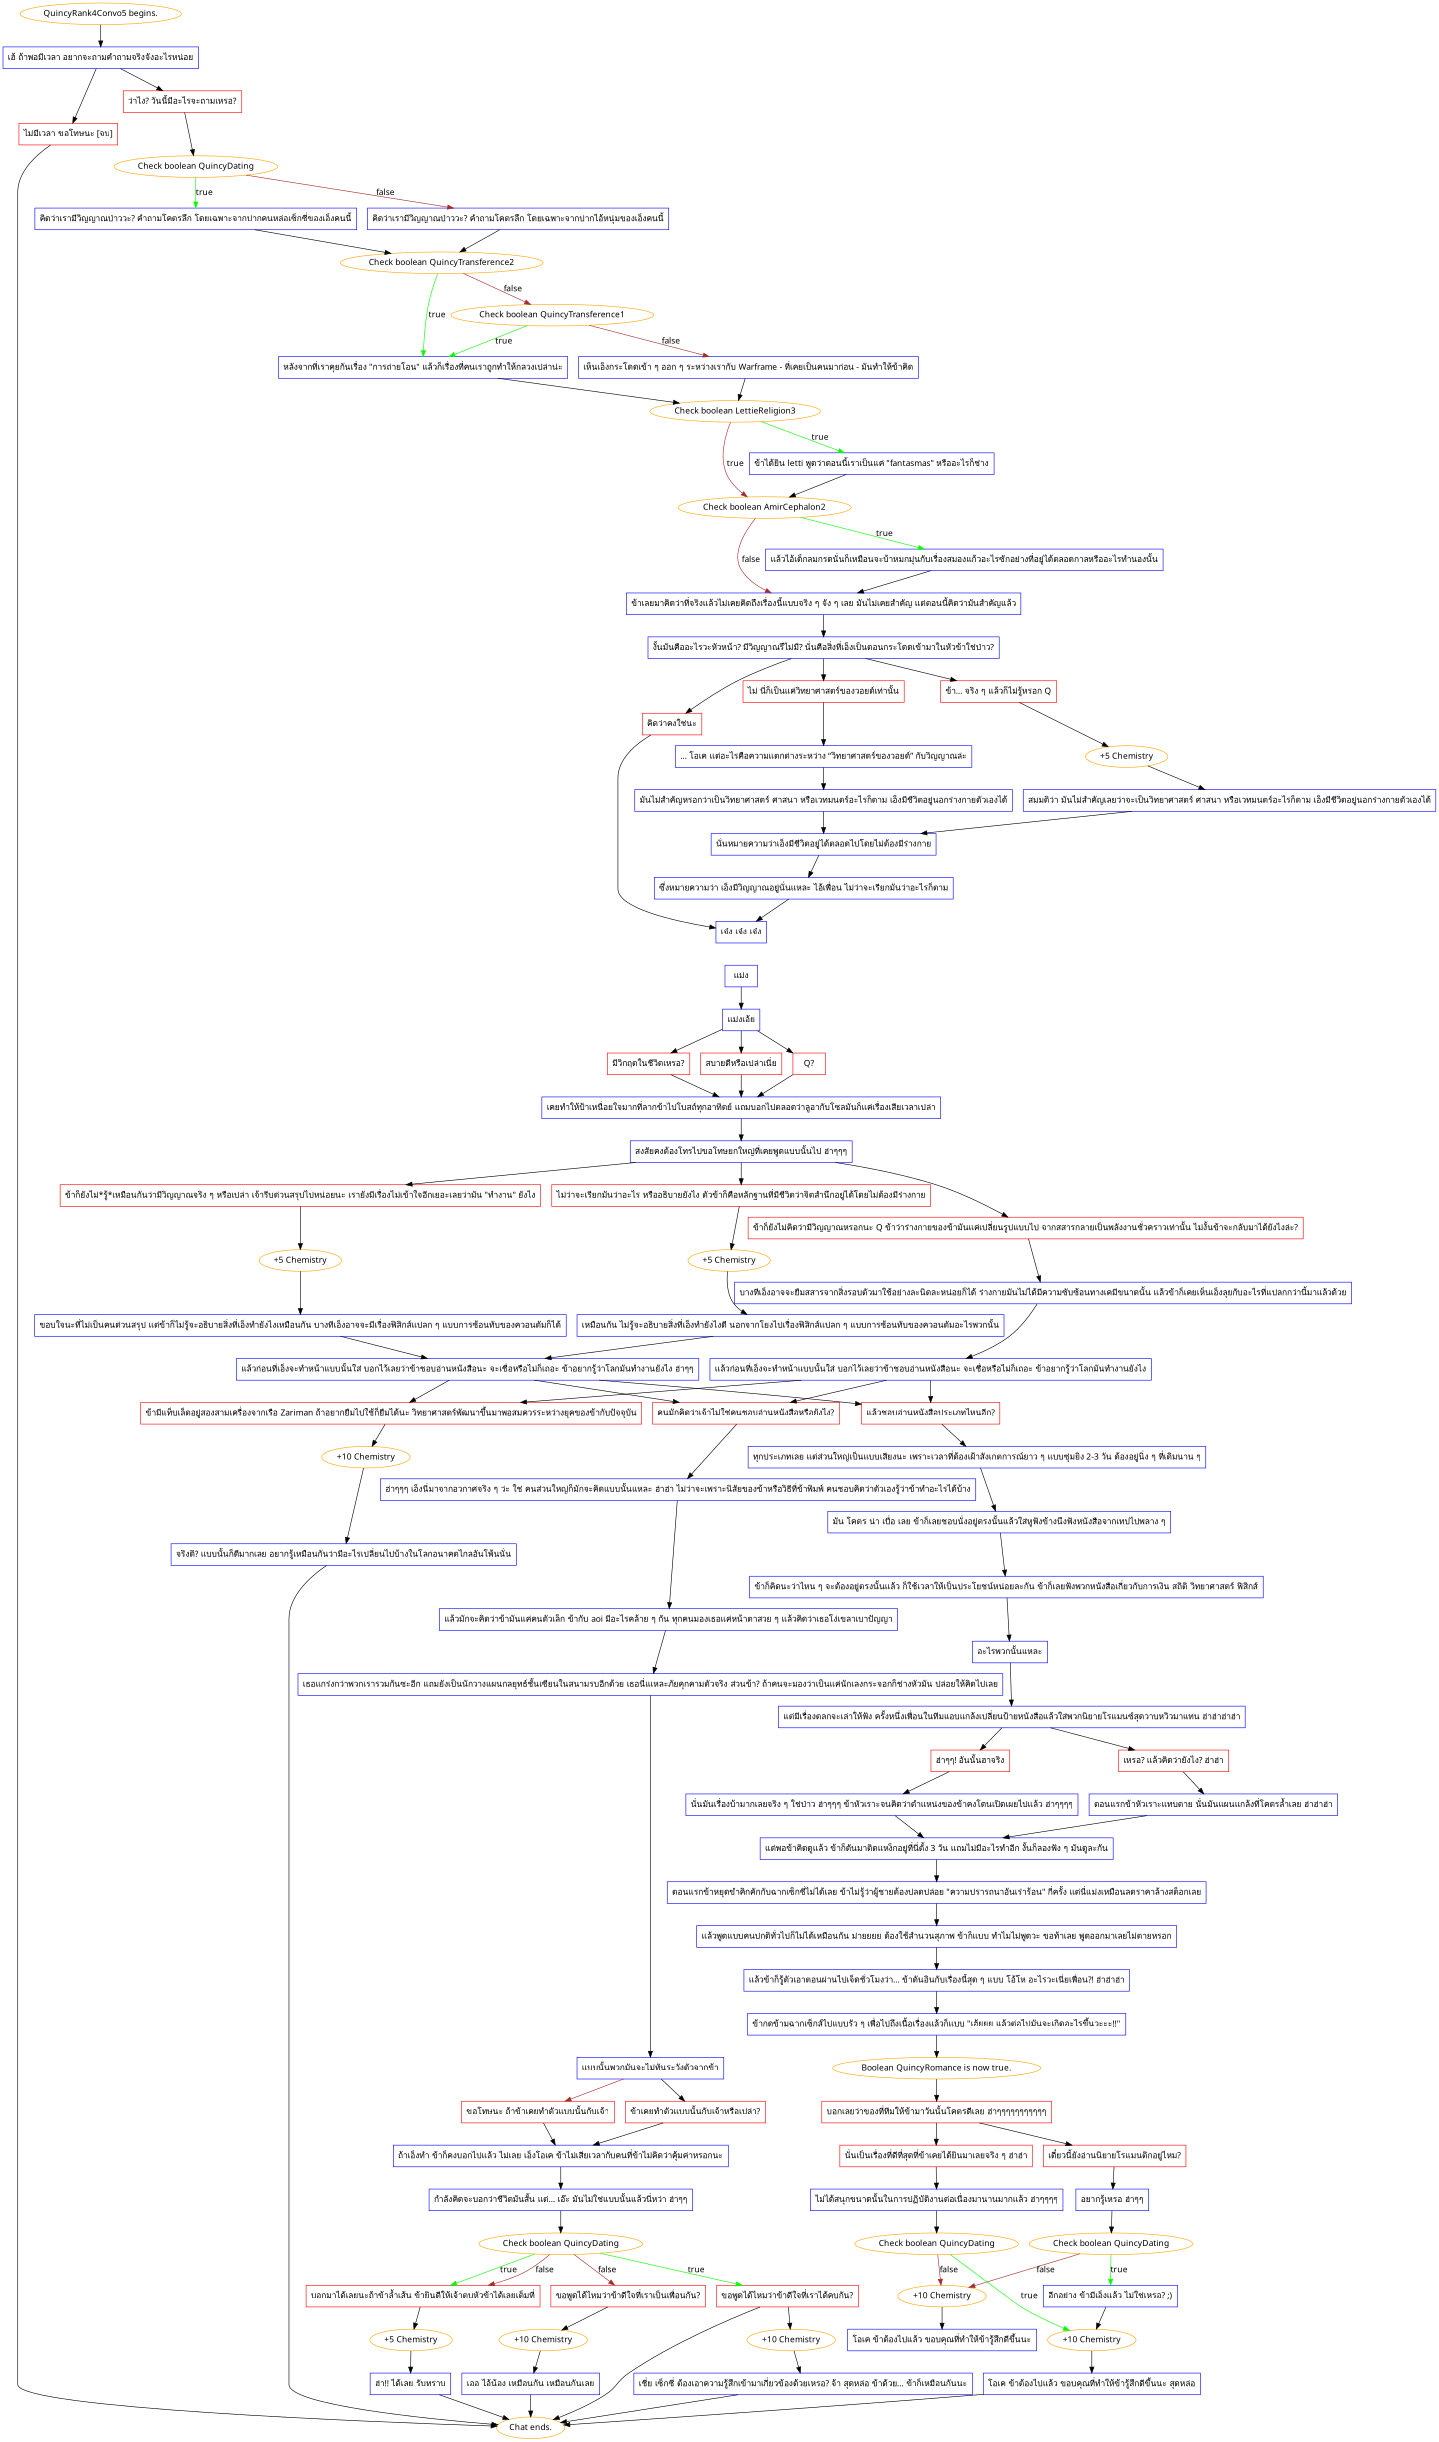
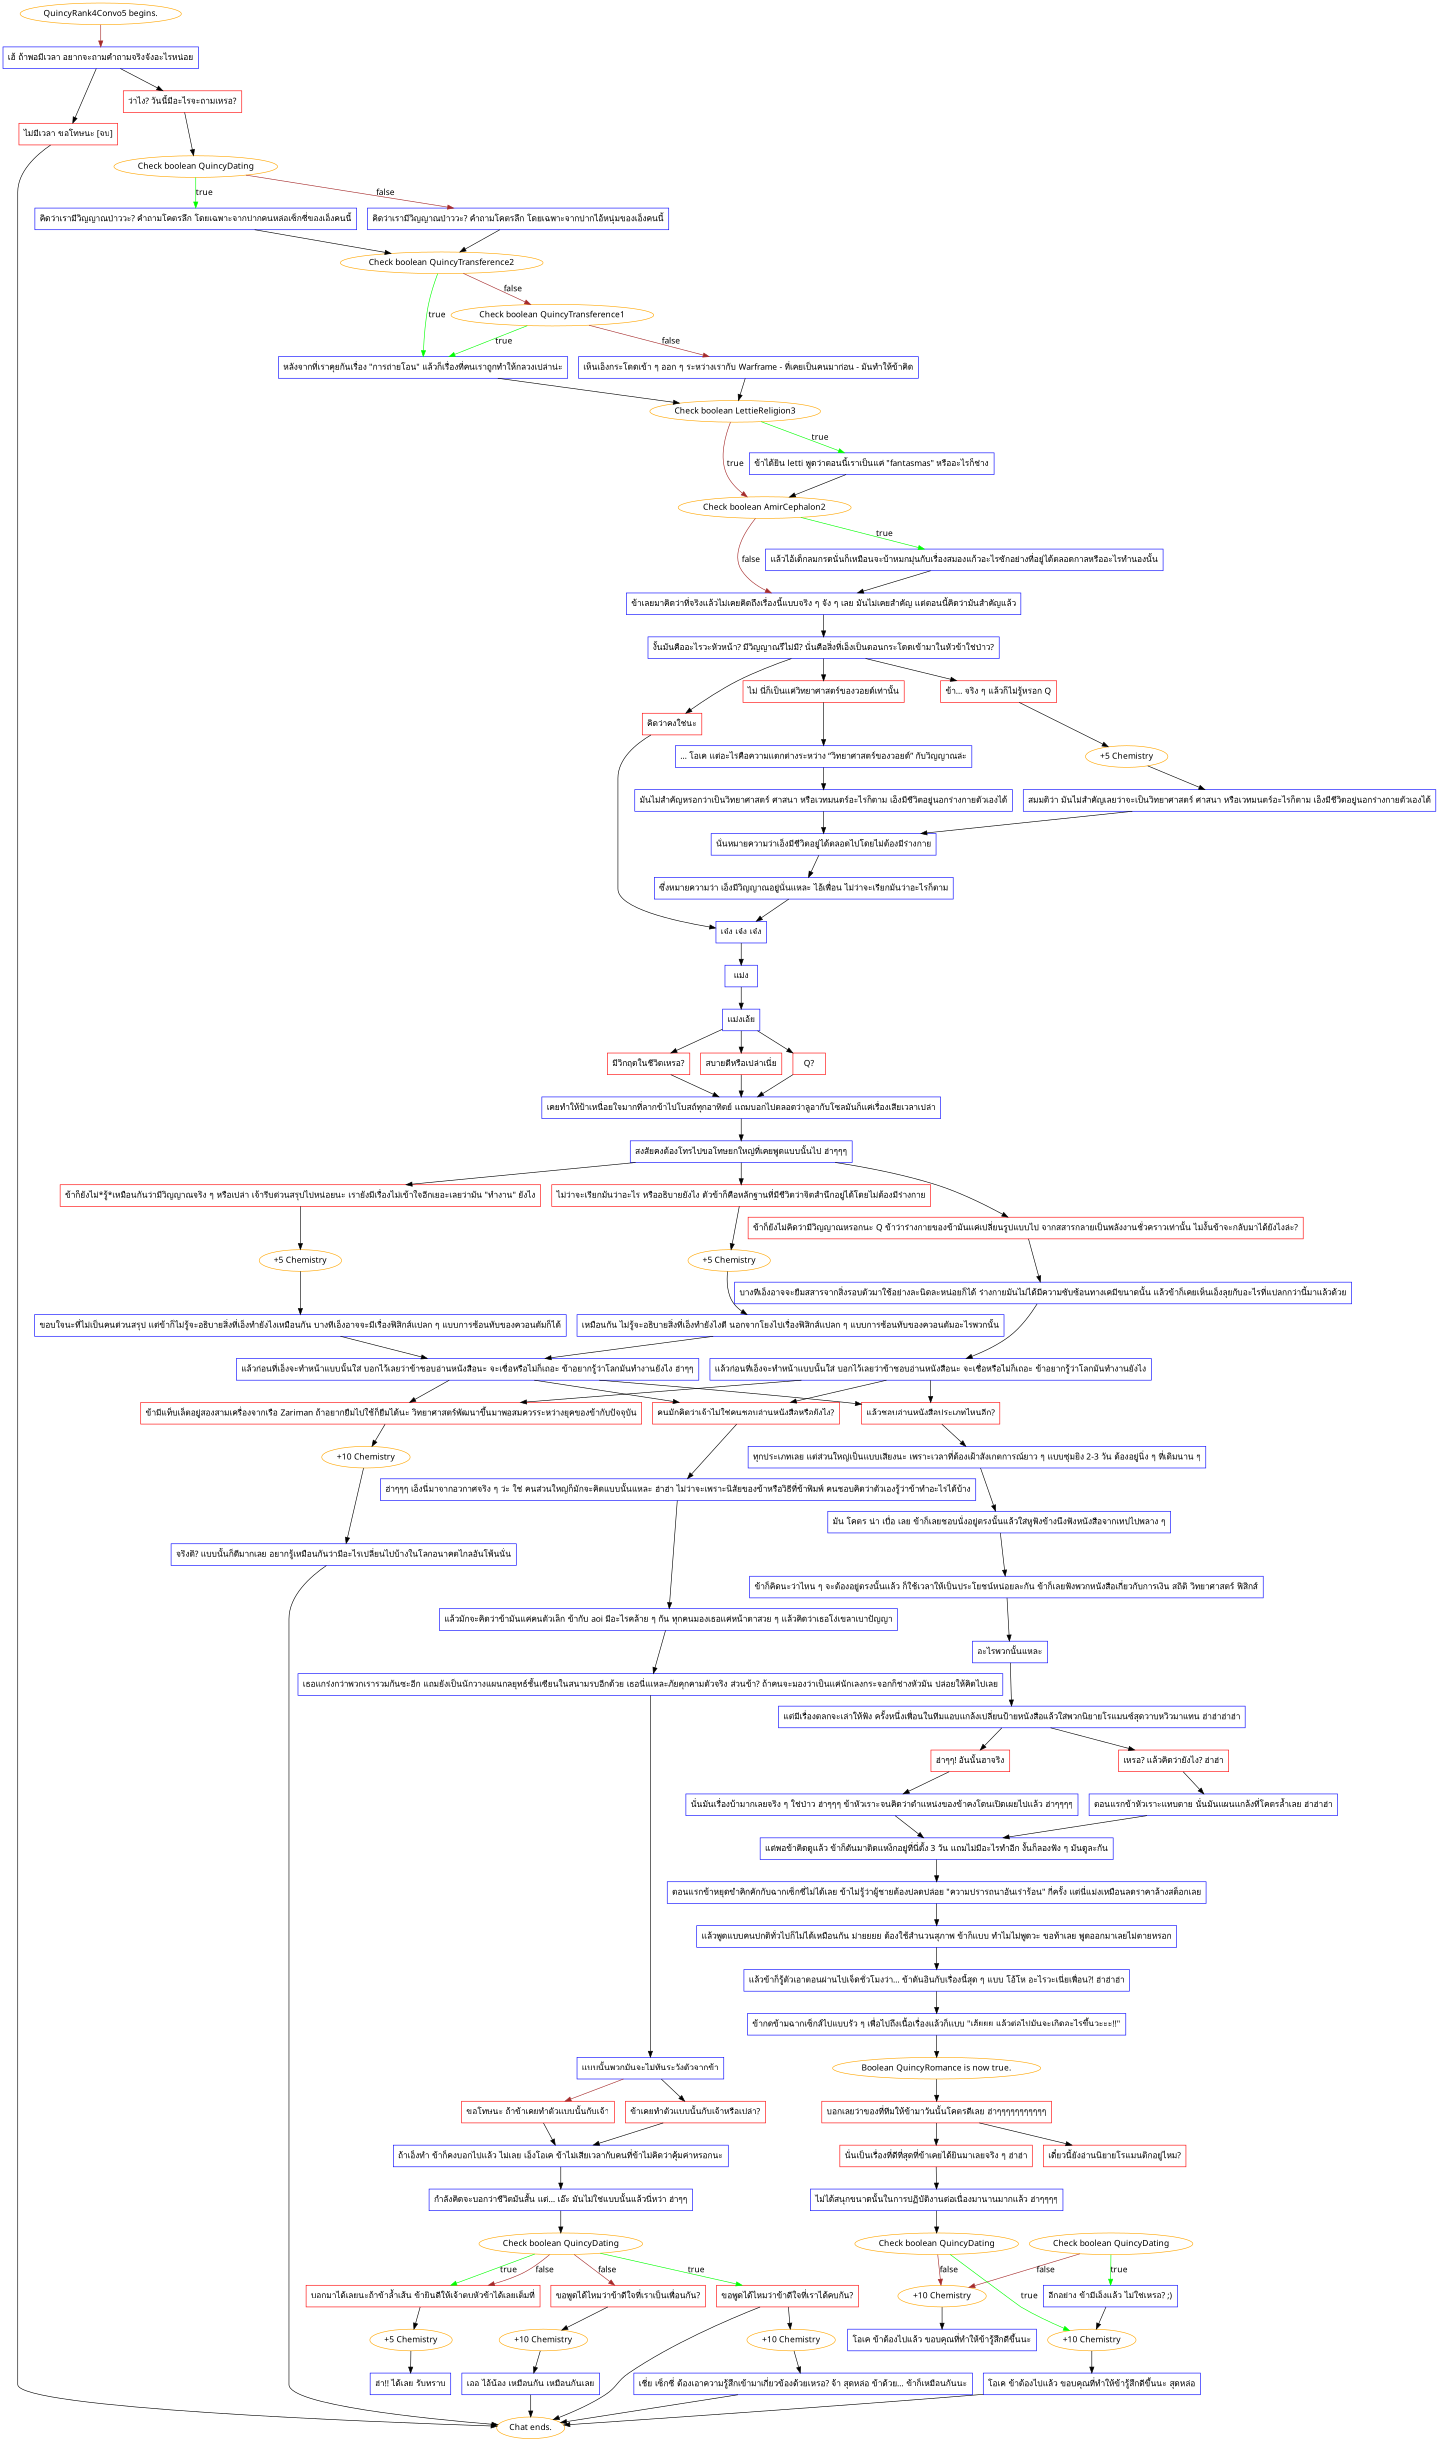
(101, 33) -> (101, 33)
none -> (741, 951)
(1112, 2200) -> none
(471, 2406) -> none
